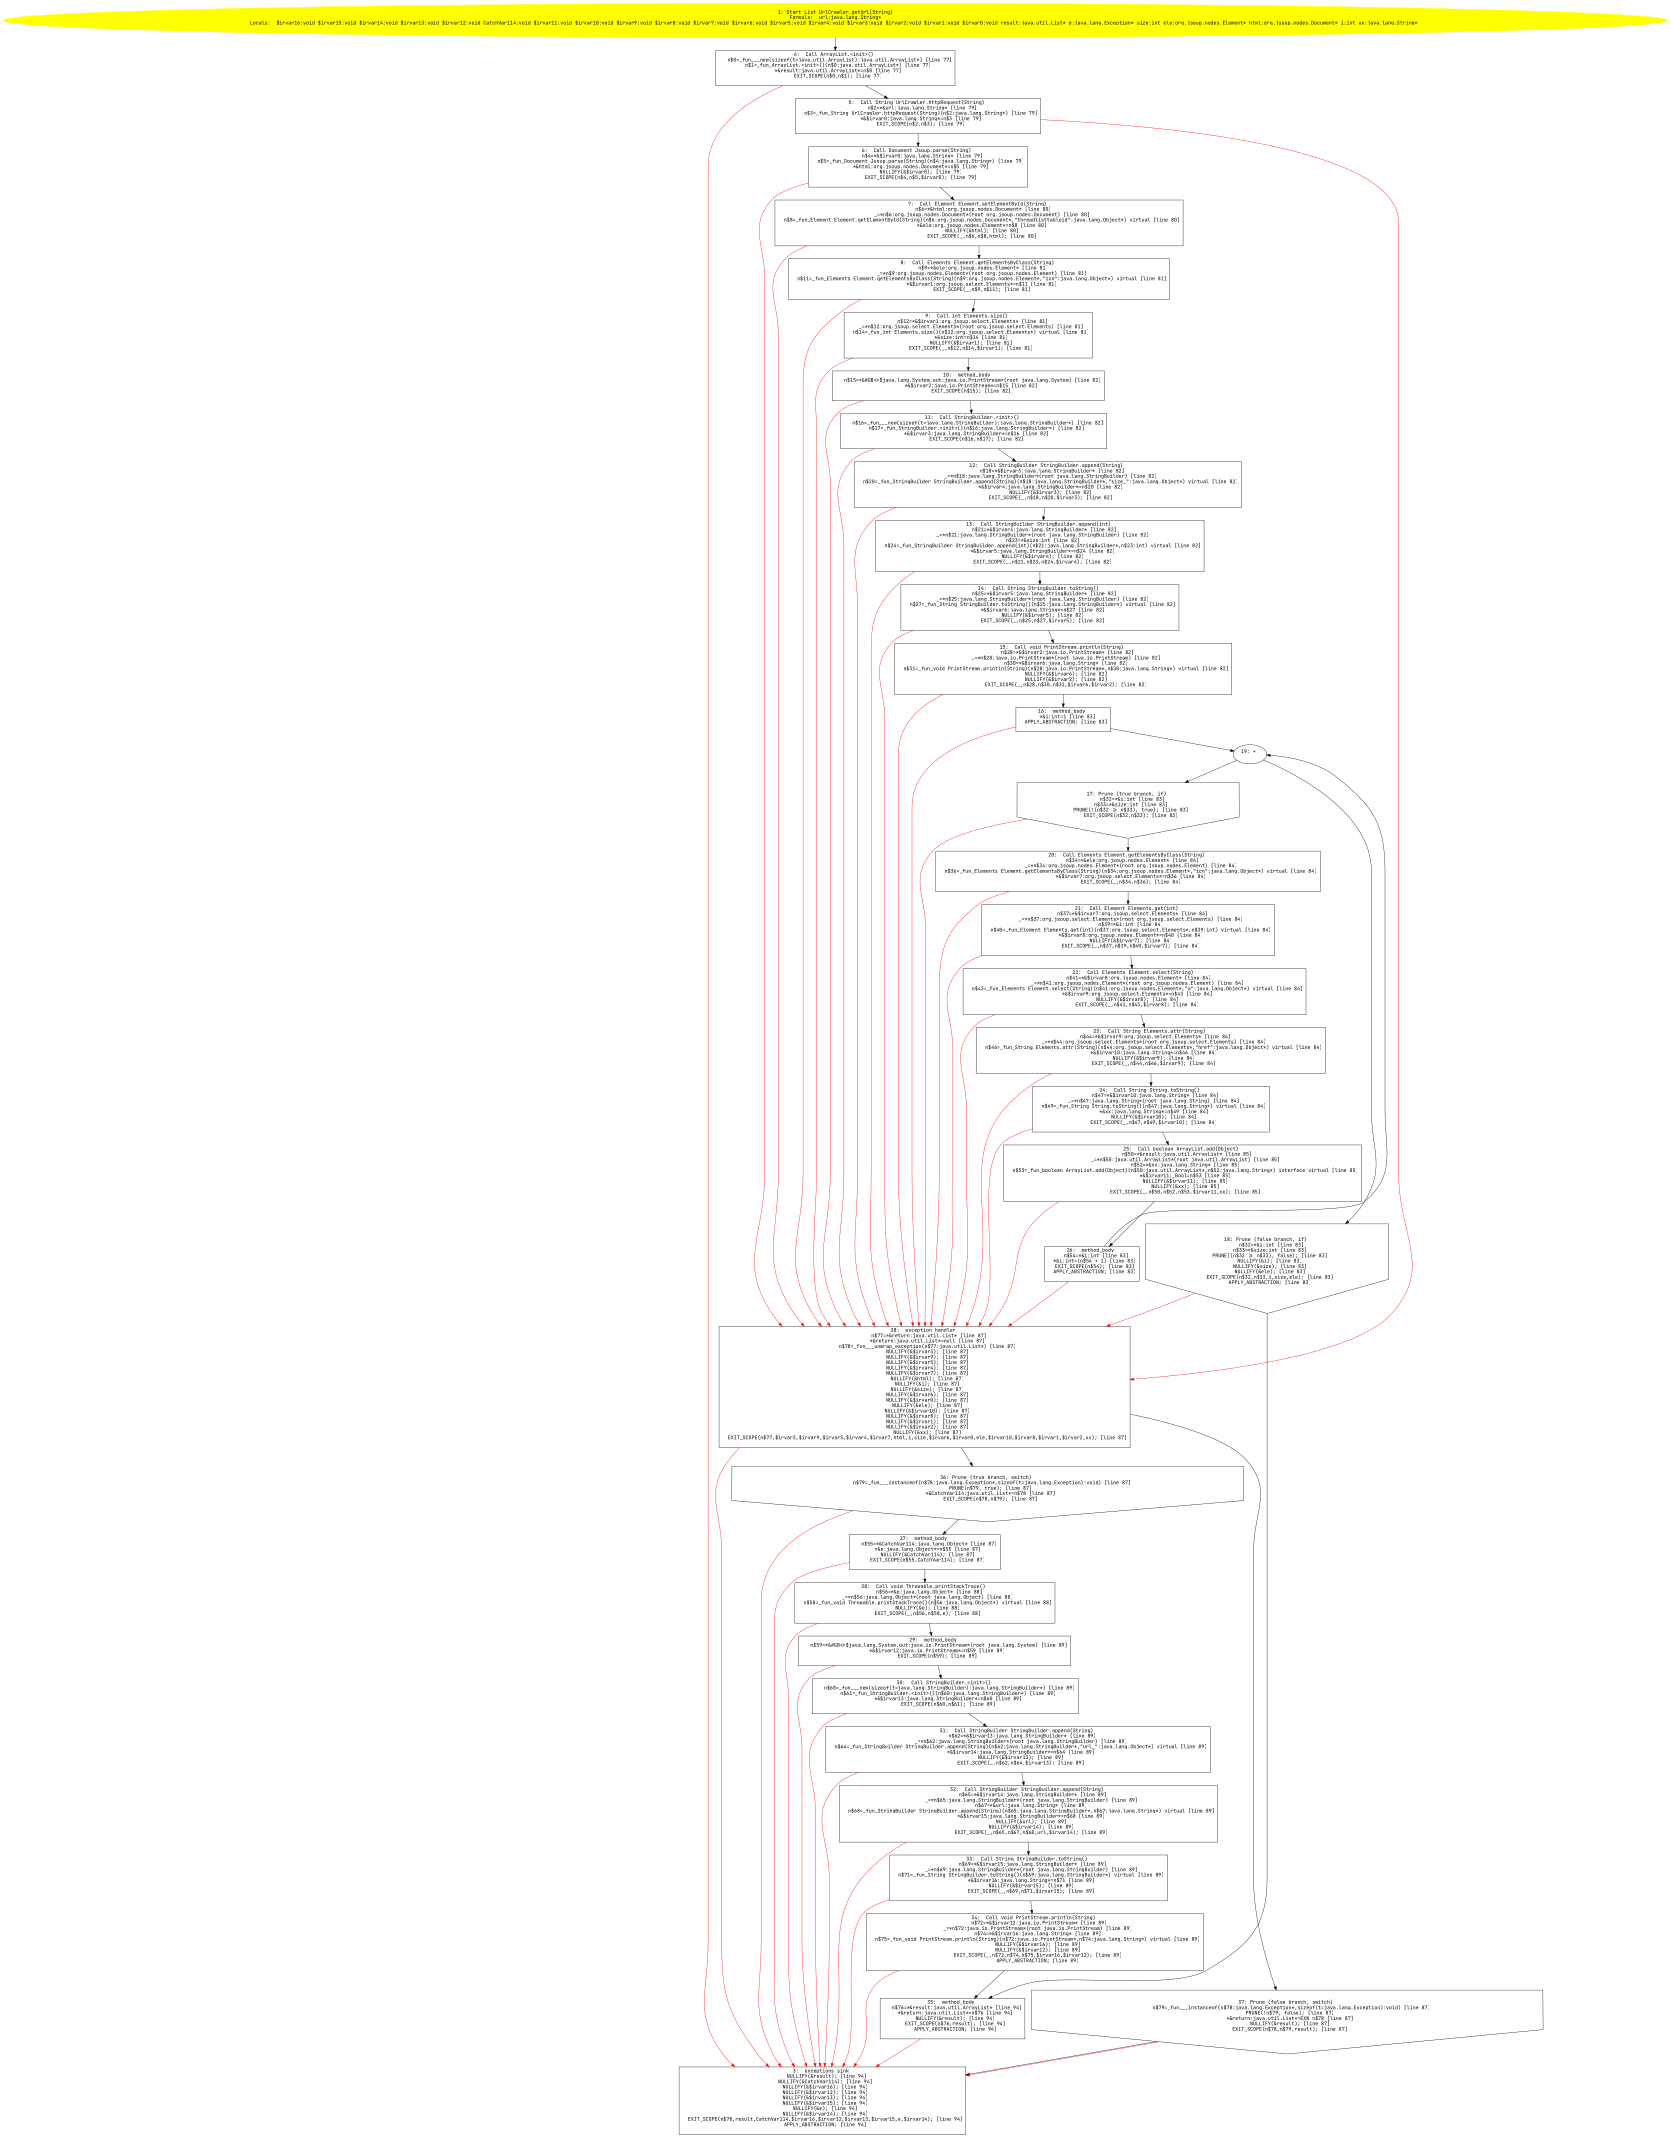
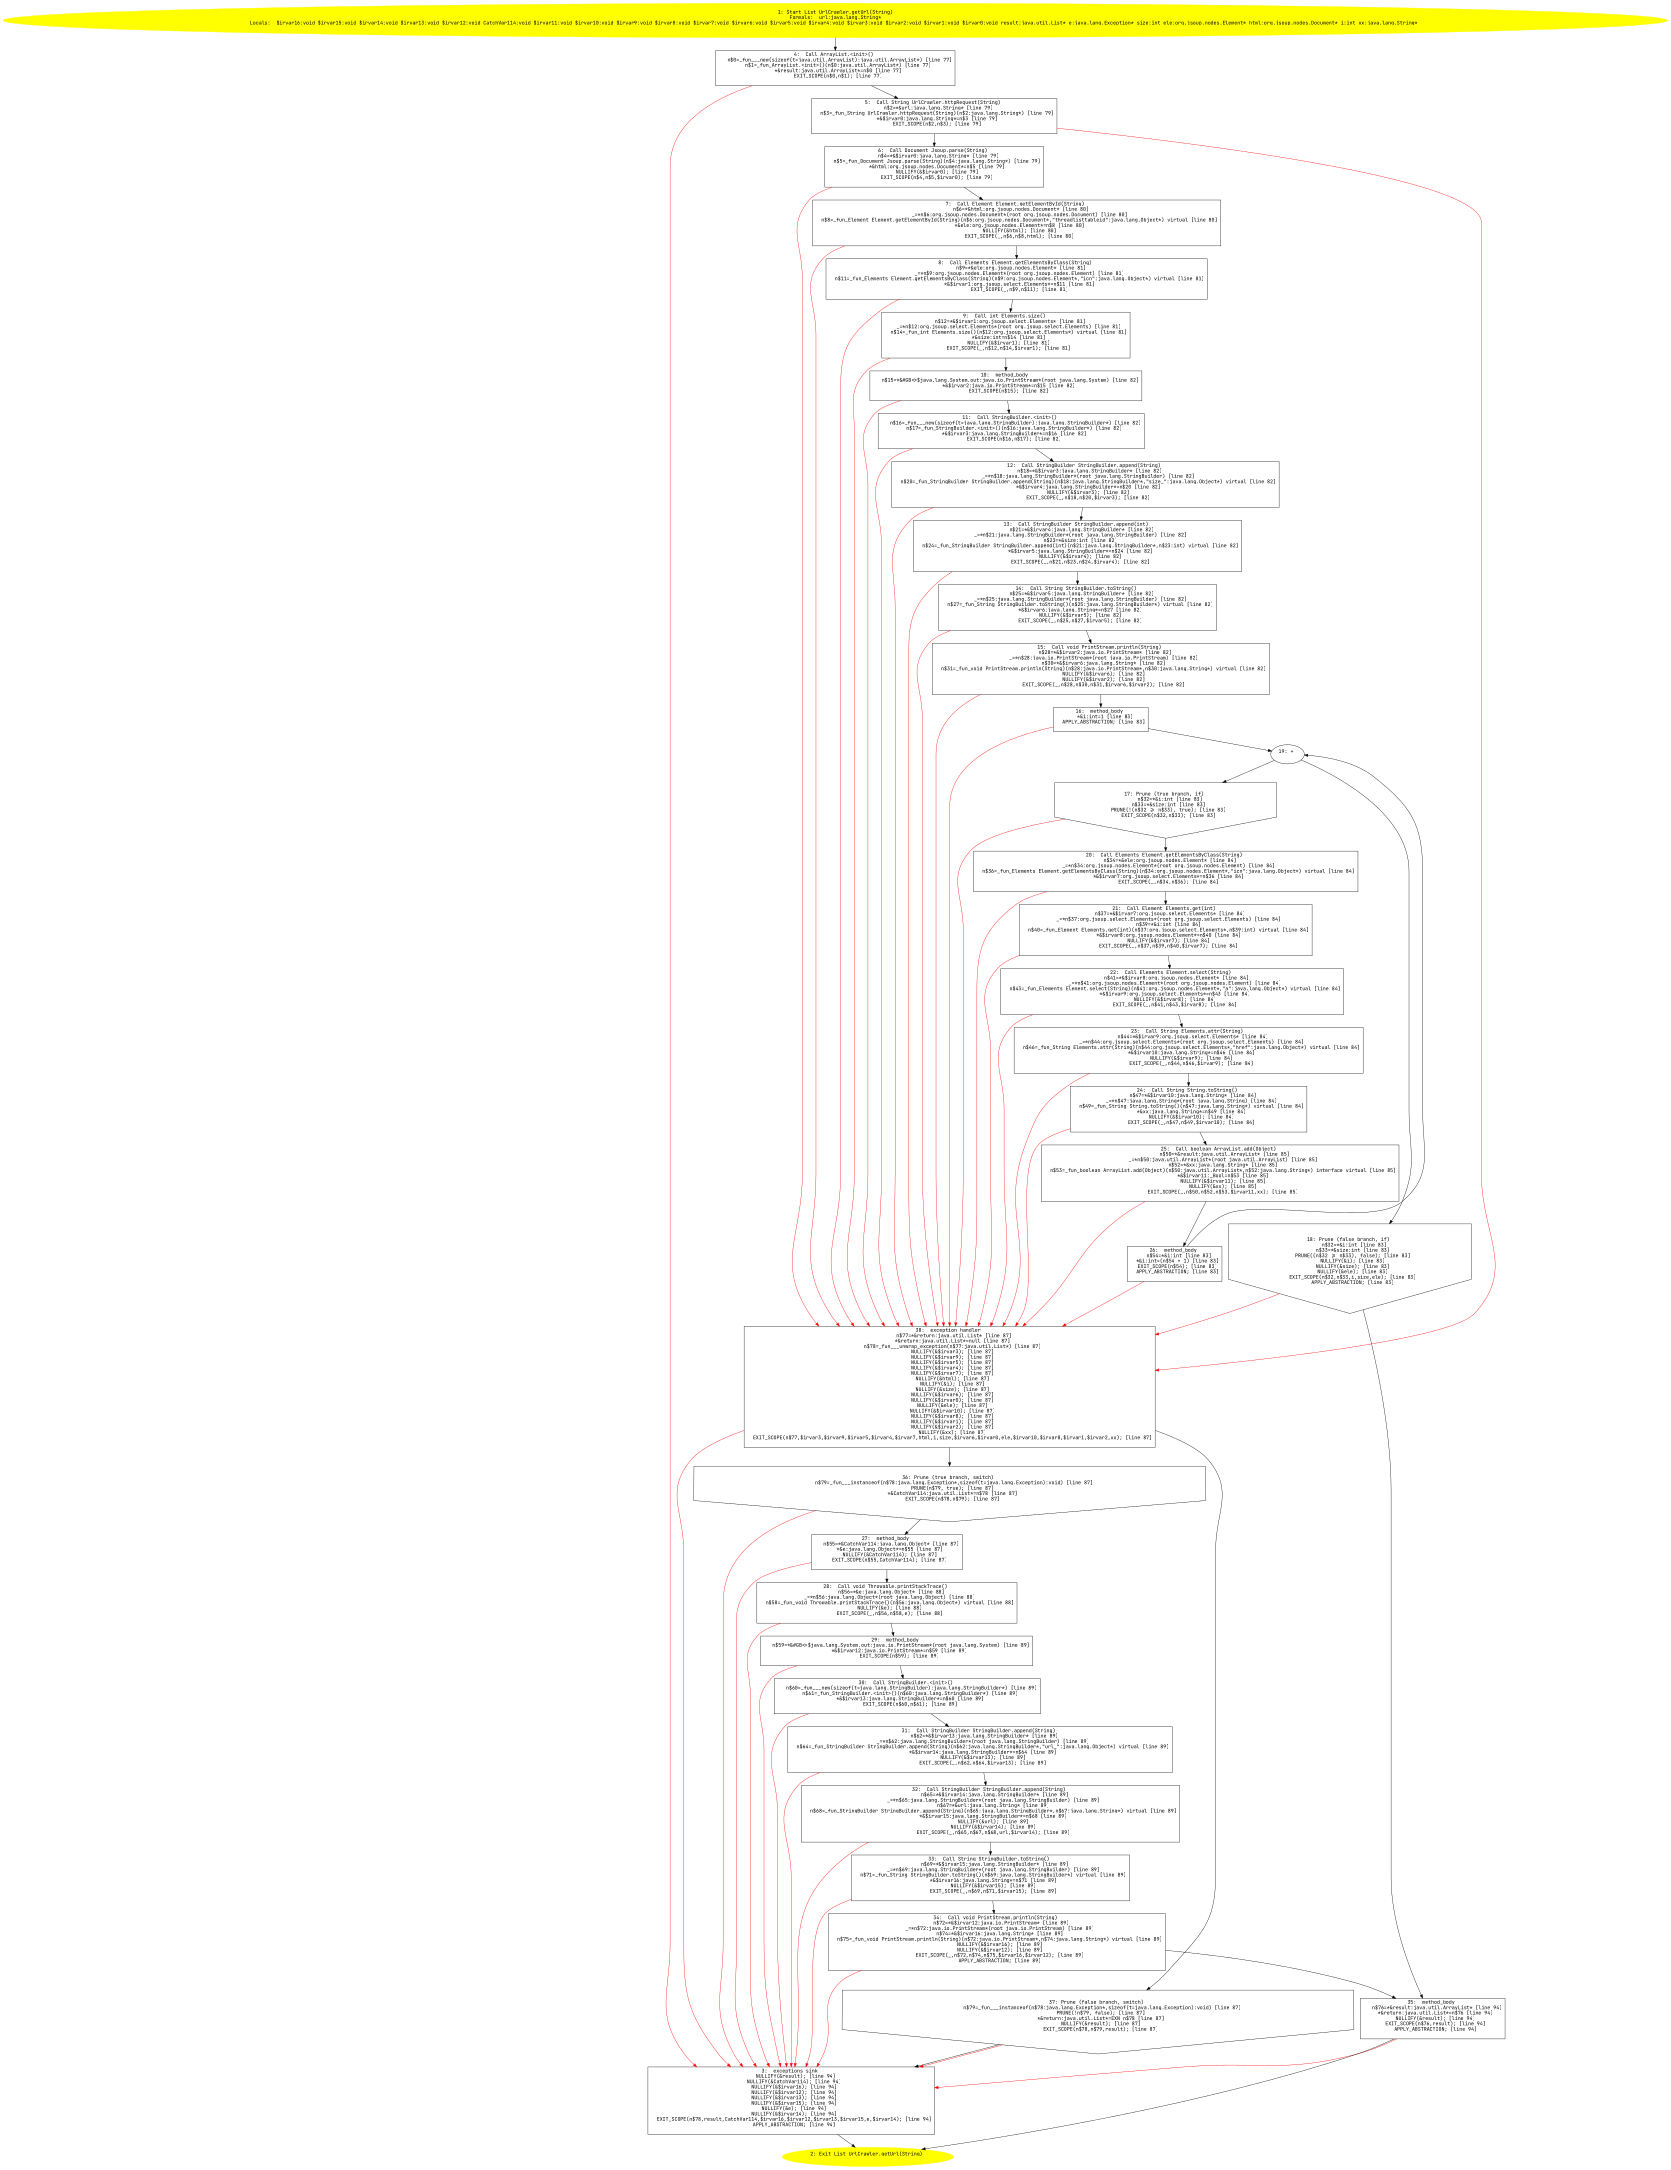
none -> (868, 2157)
